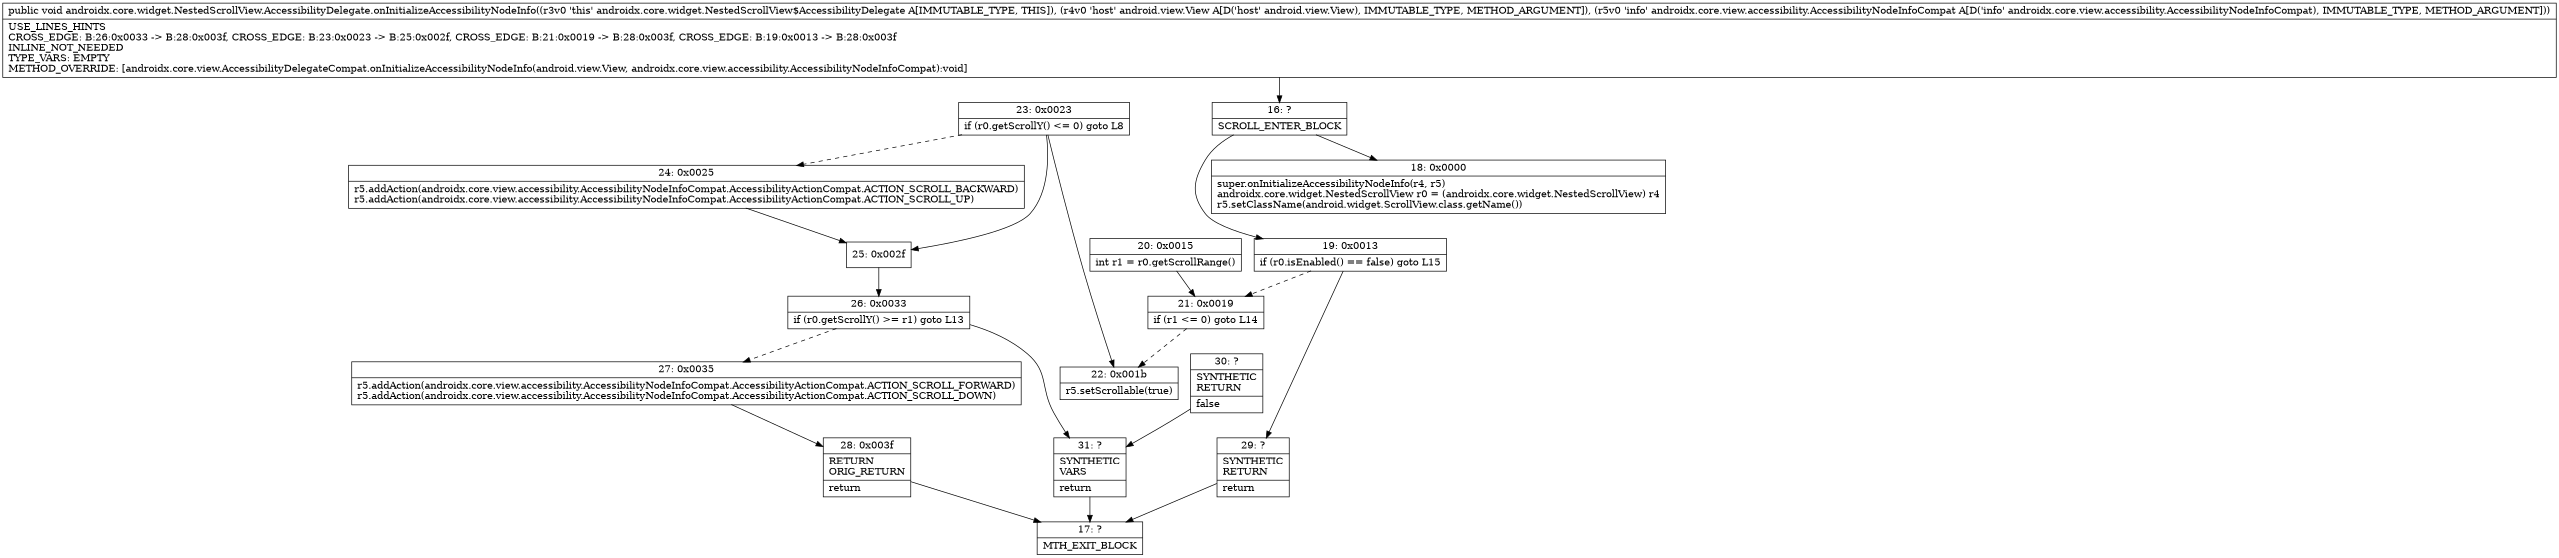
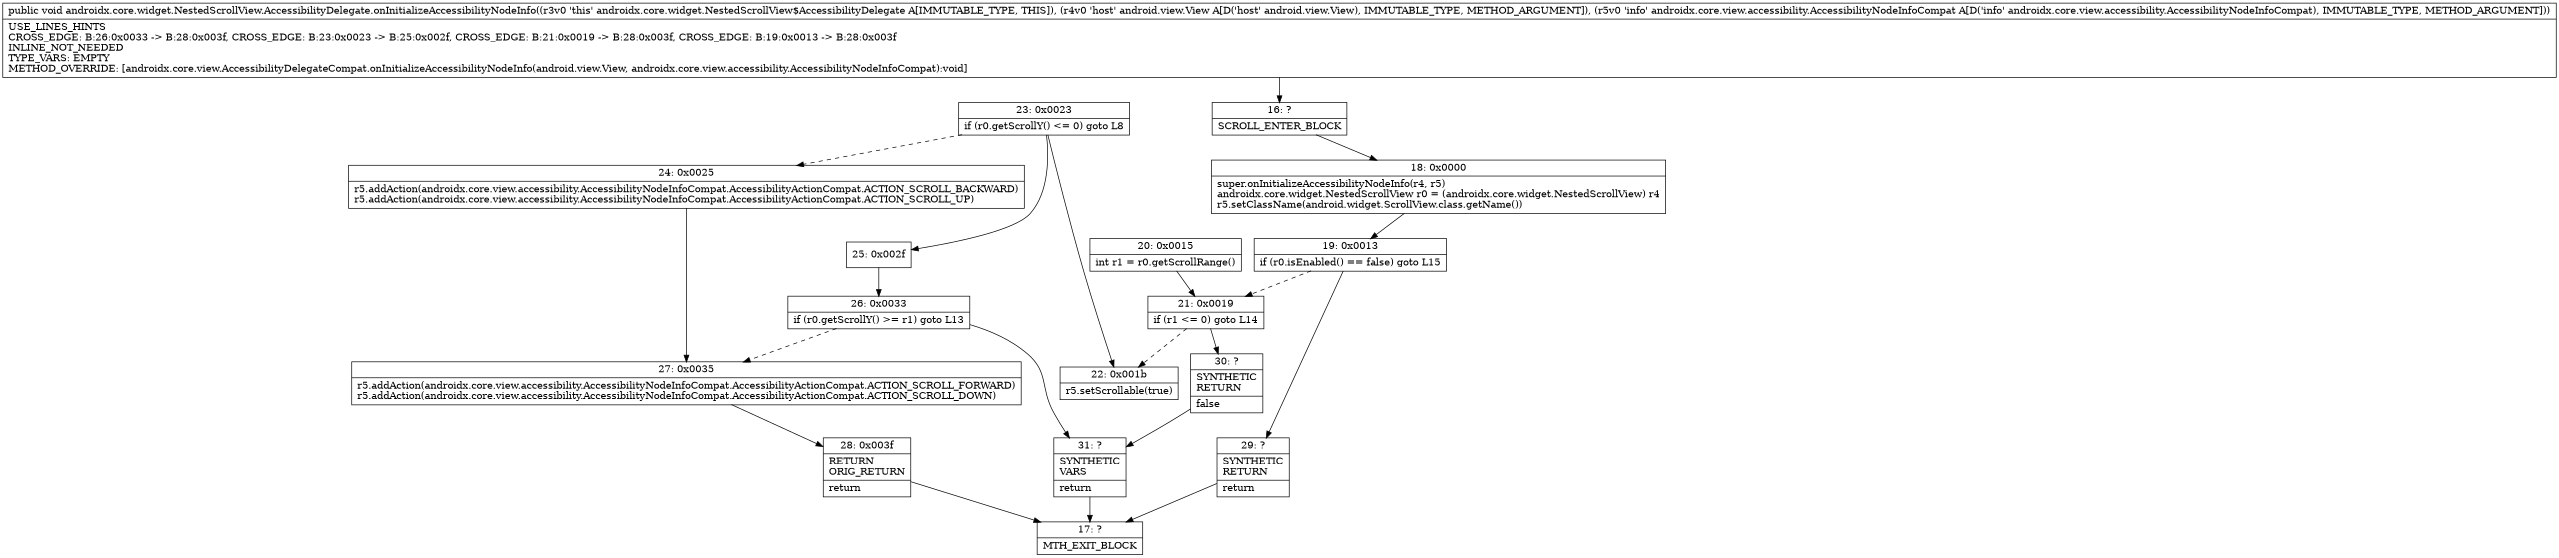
(1196, 196) -> (1390, 224)
(793, 224) -> (686, 282)
none -> (1213, 338)
